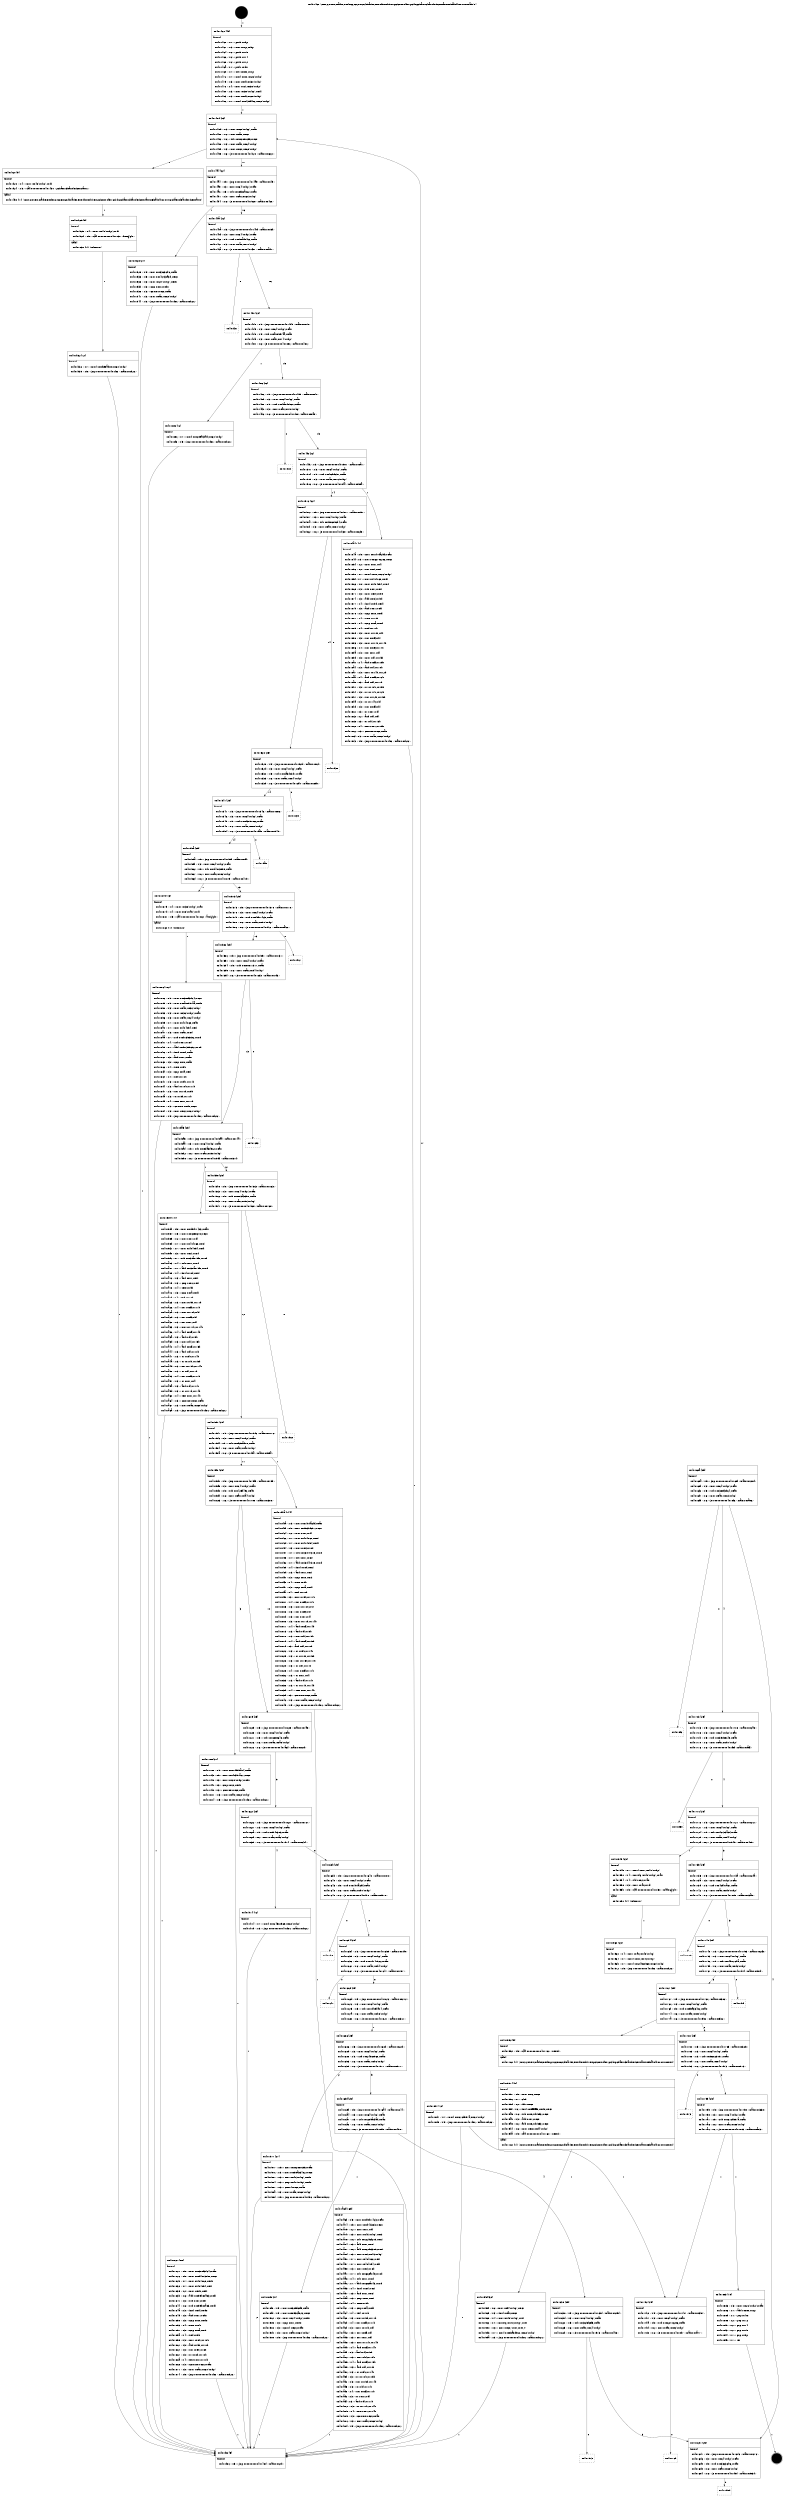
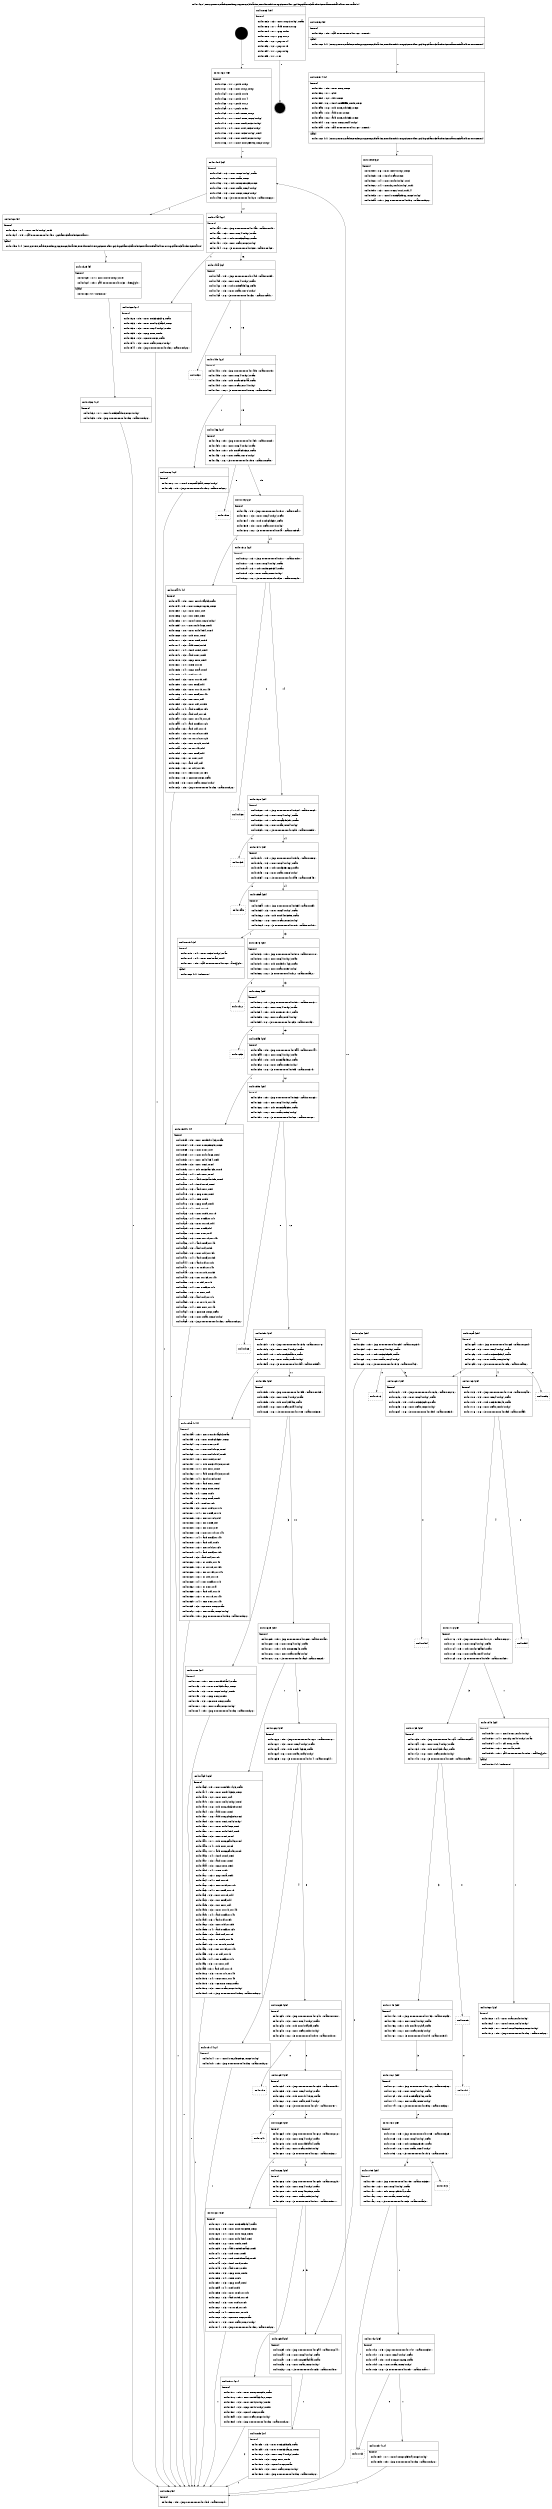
(186, 1052) -> none
none -> (264, 1716)
(736, 1987) -> (463, 2055)
(640, 2027) -> none
(599, 2169) -> (401, 2407)
none -> (259, 2181)
(521, 2183) -> (353, 1852)
(735, 2211) -> (360, 2325)
(426, 2443) -> none
